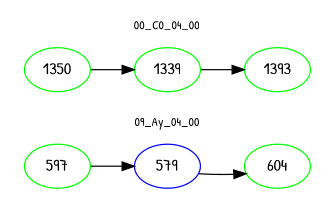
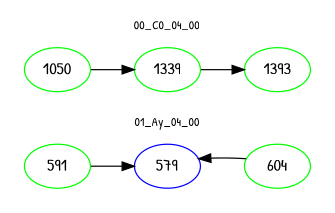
(57, 70) -> (57, 70)
(167, 123) -> (167, 123)
(57, 166) -> (57, 166)
(216, 174) -> (229, 158)
